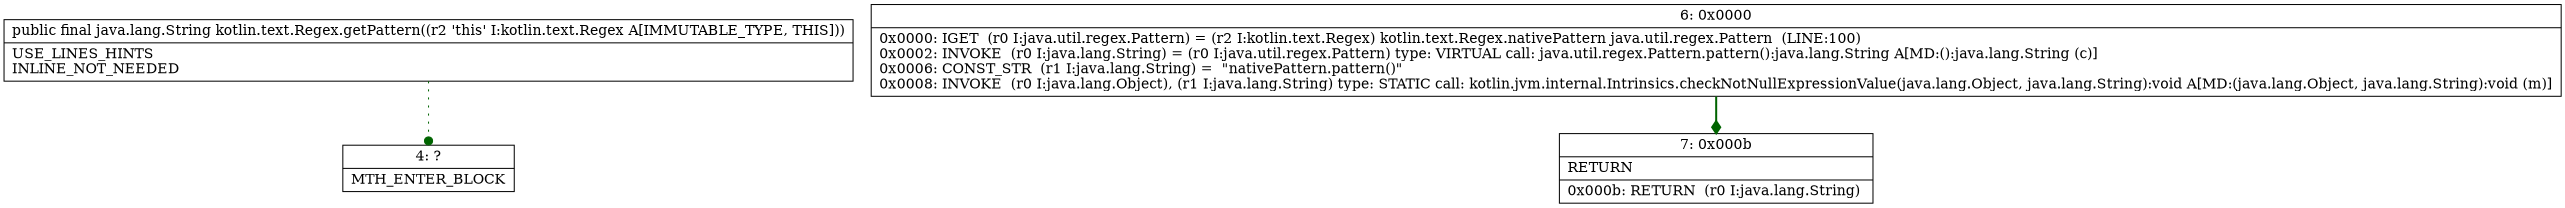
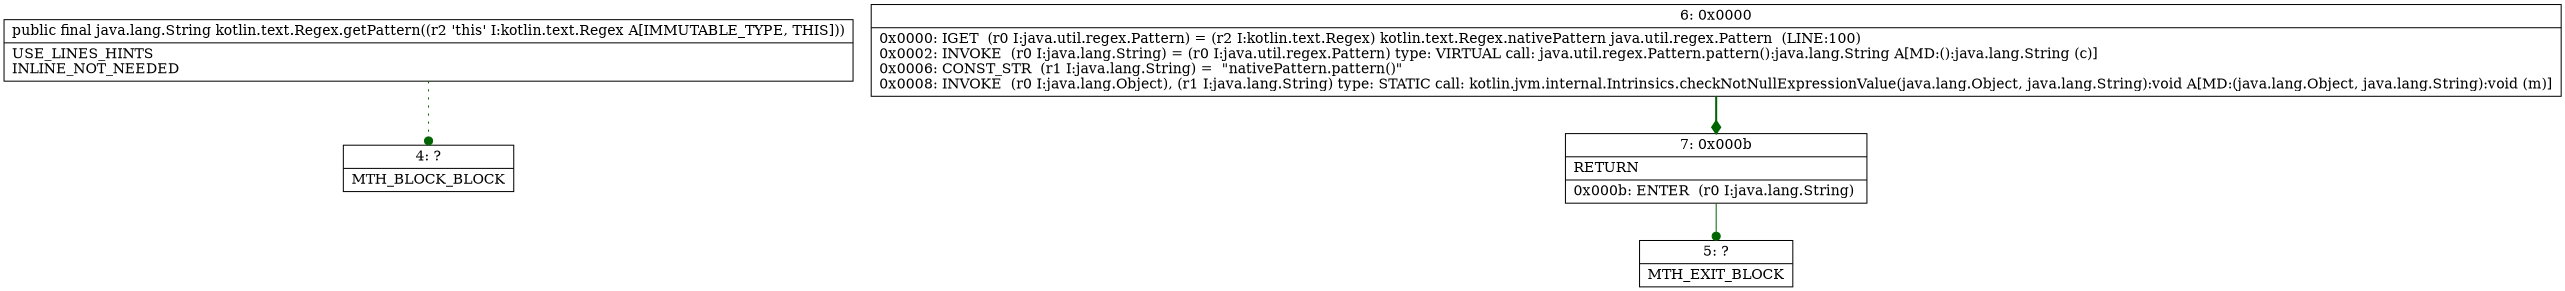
(429, 179) -> (429, 179)
(1716, 191) -> (1716, 191)
none -> (1716, 264)
